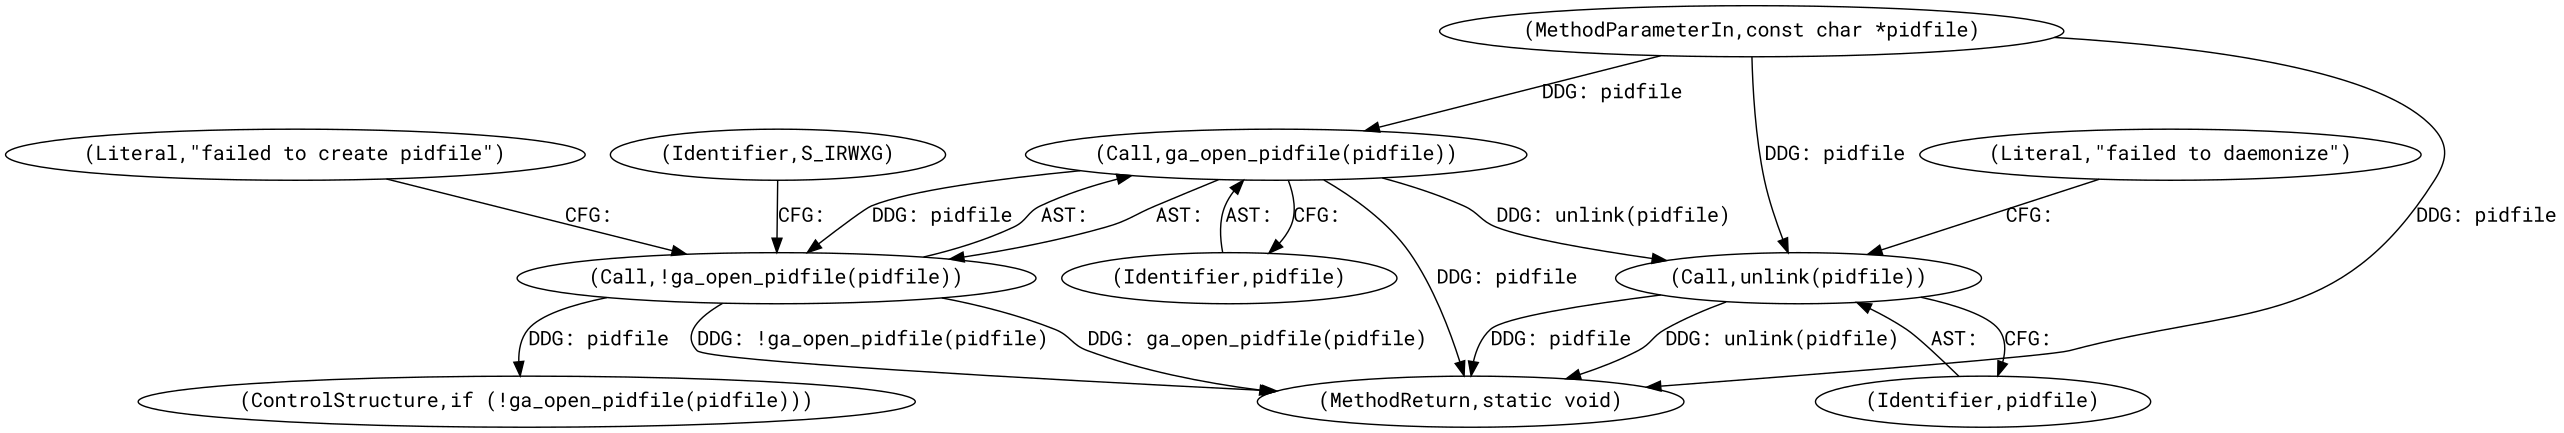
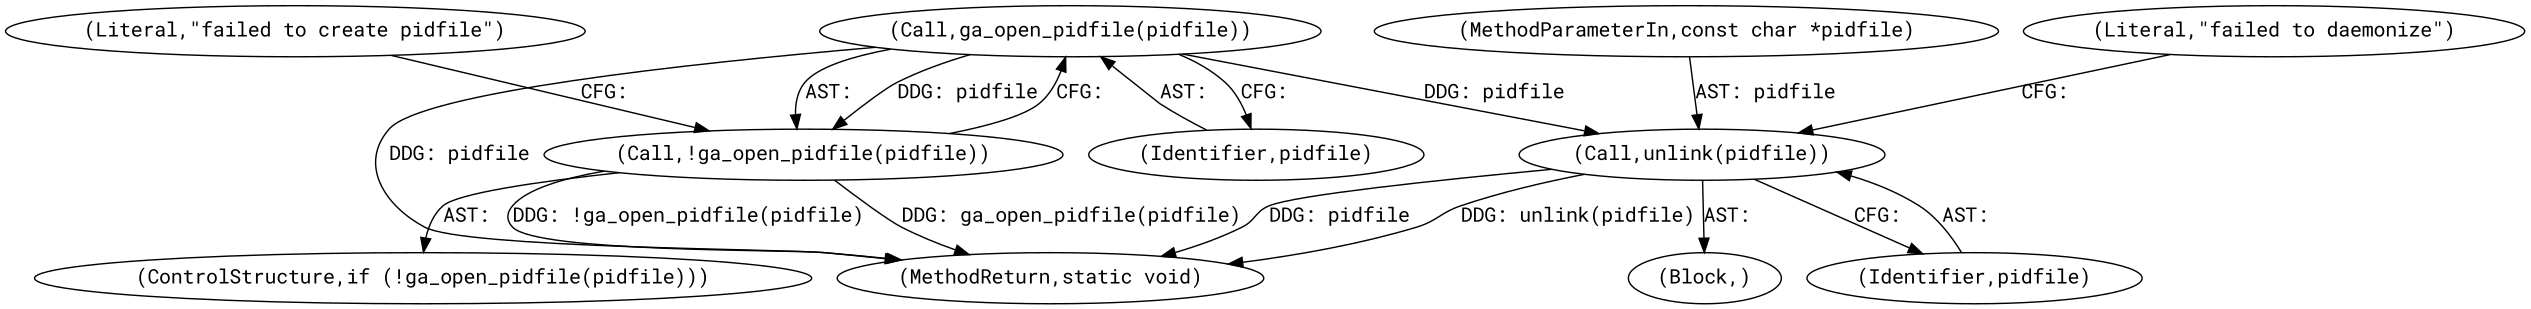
(1520, 91) -> none
(778, 155) -> none
(1835, 155) -> (1766, 93)
(1070, 216) -> (1086, 93)
(1614, 216) -> (1495, 93)
none -> (1705, 278)
(2294, 299) -> none
(599, 340) -> (473, 216)
